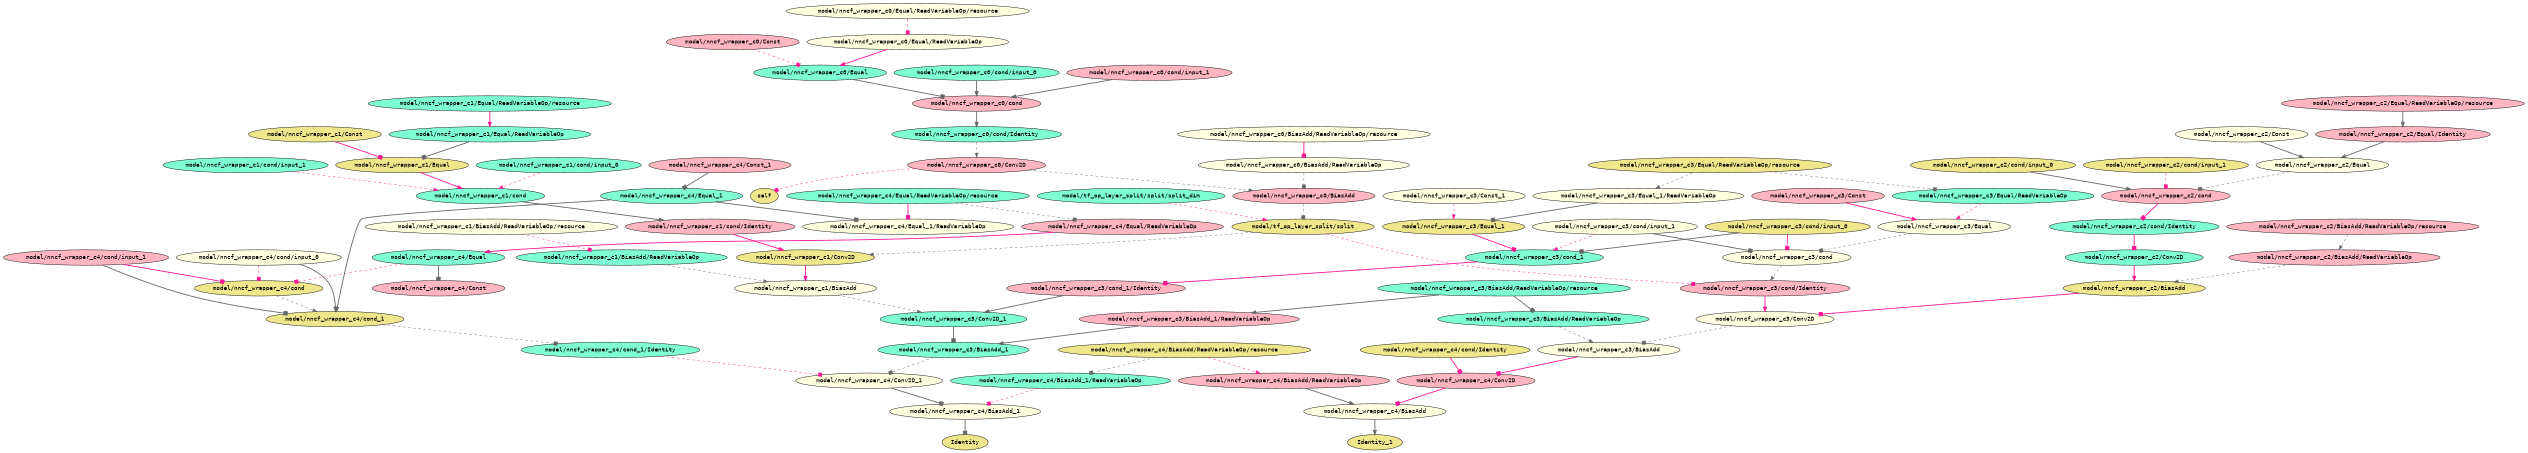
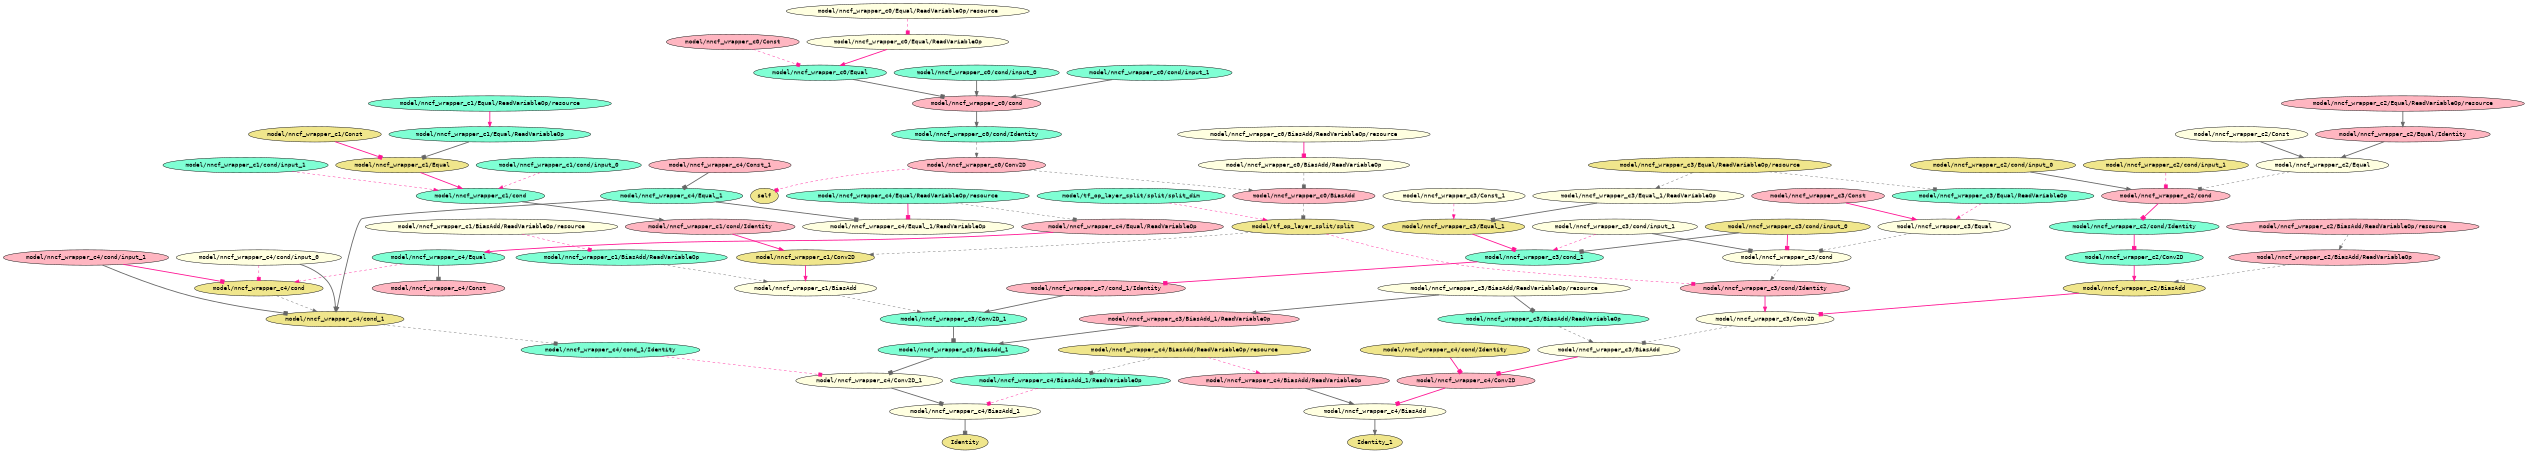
(1149, 73) -> (1149, 73)
(351, 273) -> (351, 273)
(1096, 288) -> (1096, 288)
(1504, 288) -> (1504, 288)
(913, 365) -> (913, 365)
